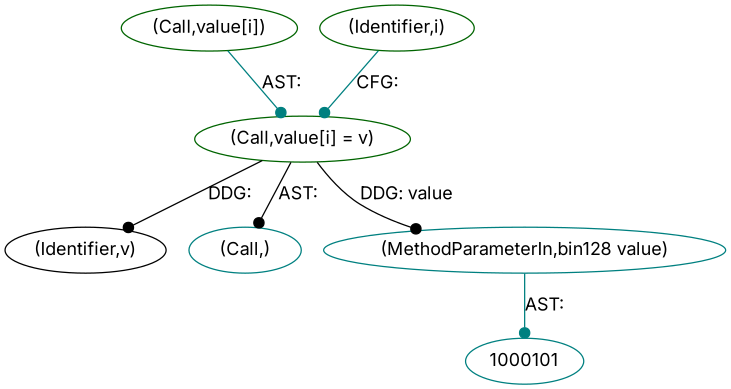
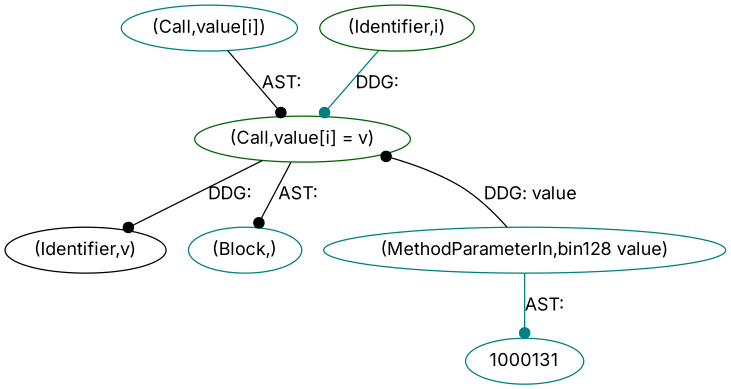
(209, 28) -> (209, 28)
(253, 80) -> (253, 80)
(380, 84) -> (380, 84)
(358, 203) -> (455, 183)
(245, 250) -> (245, 250)
(525, 361) -> (525, 361)
